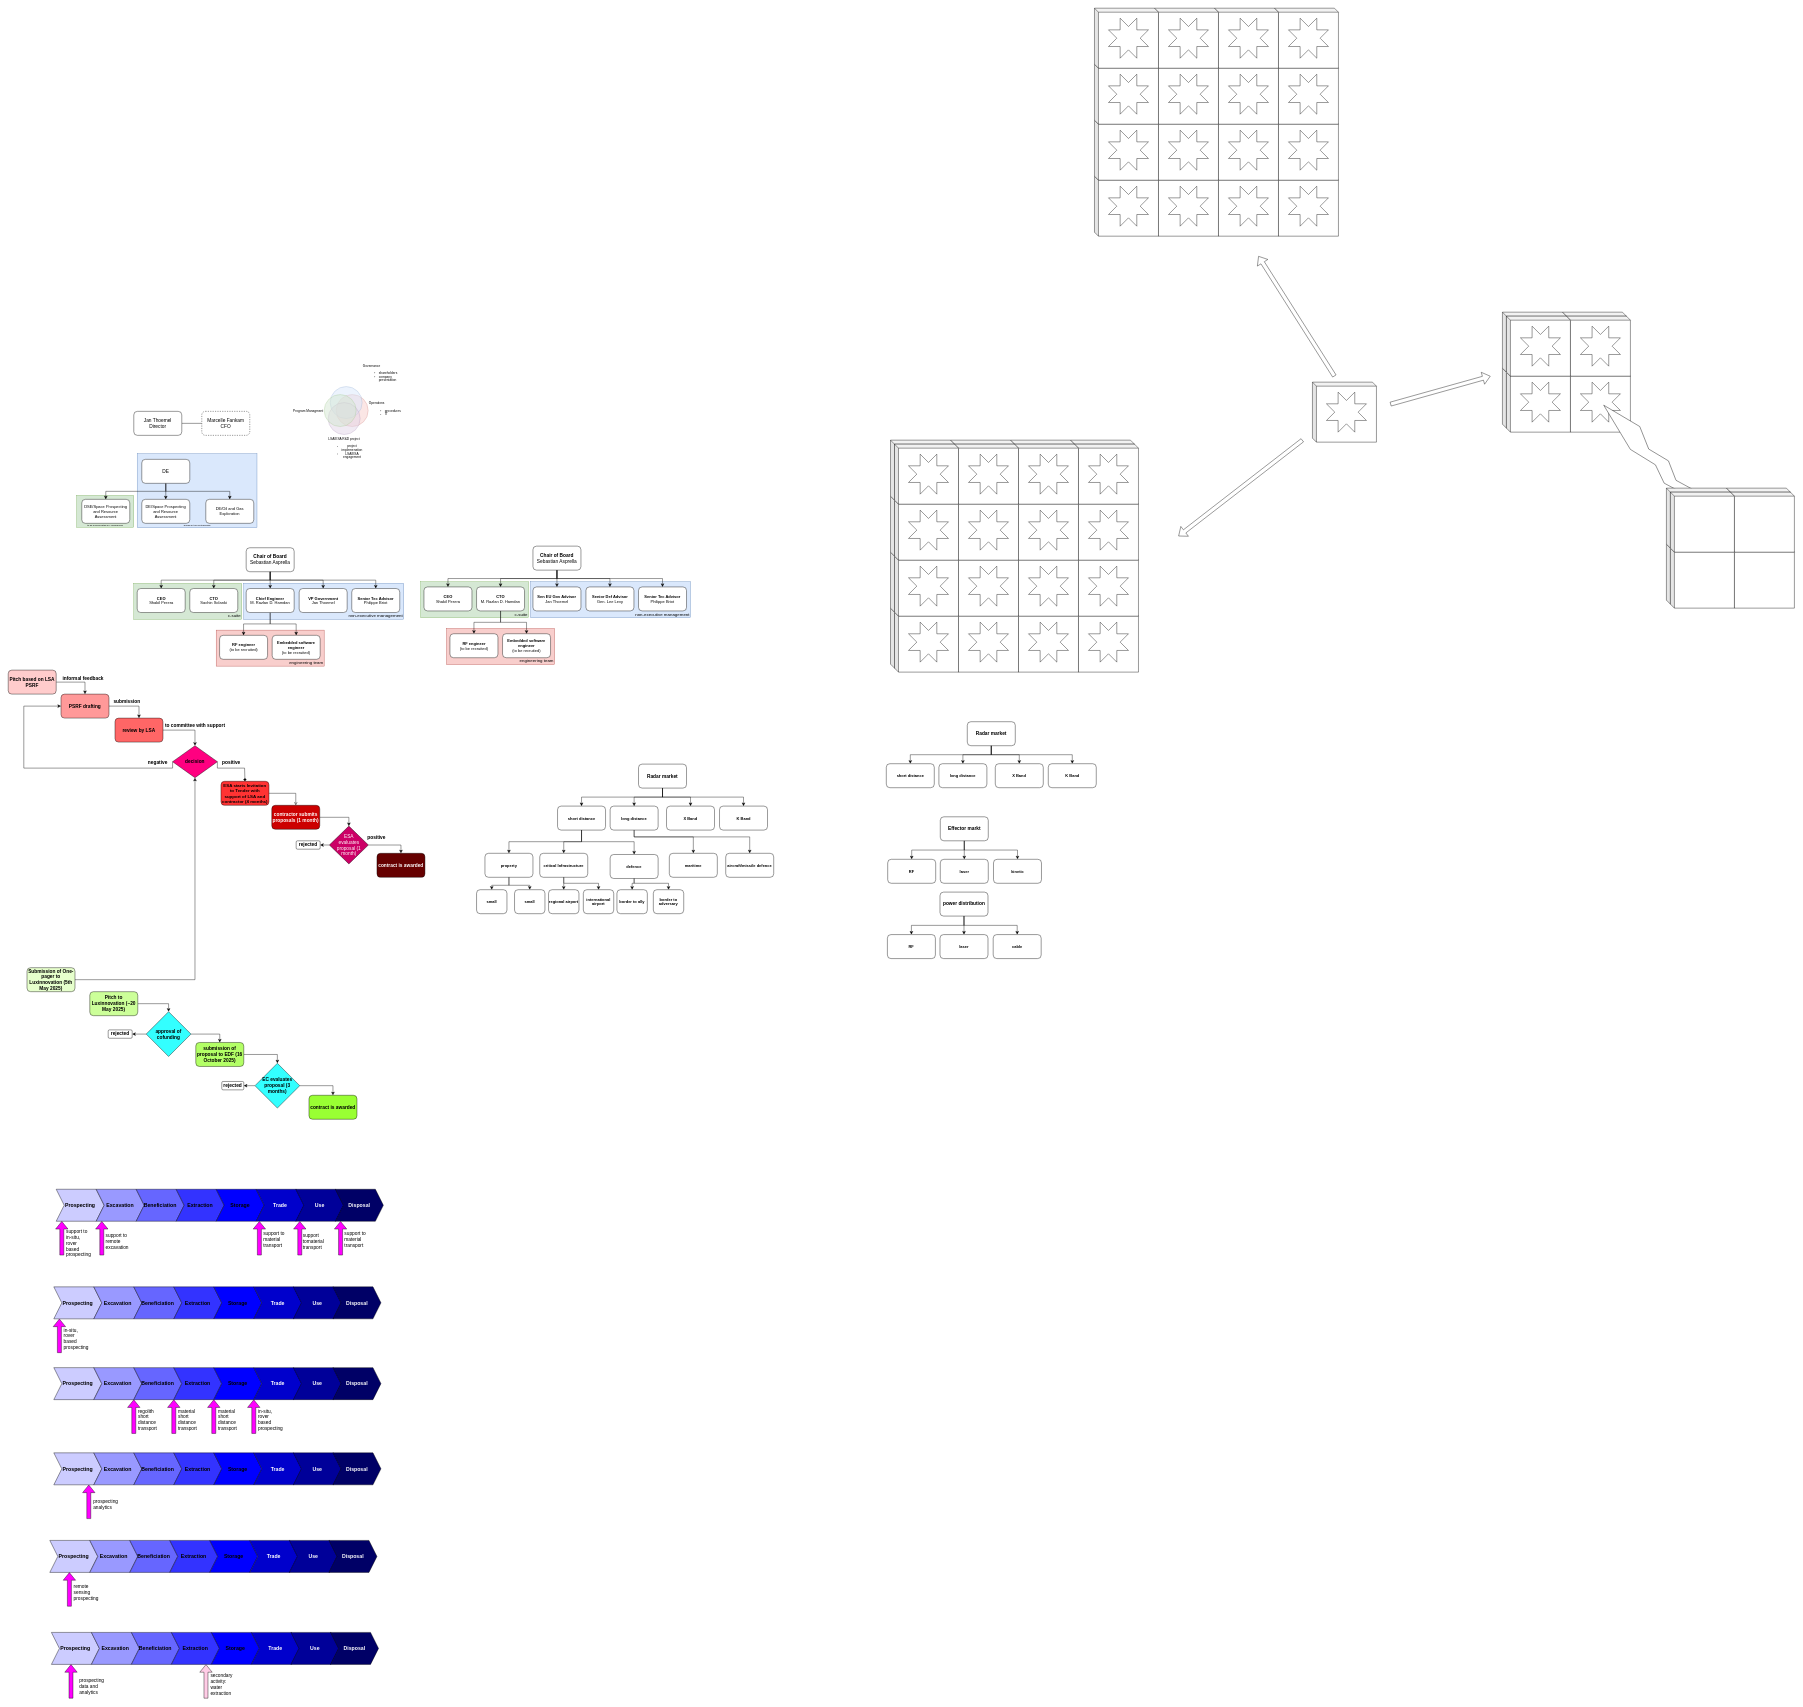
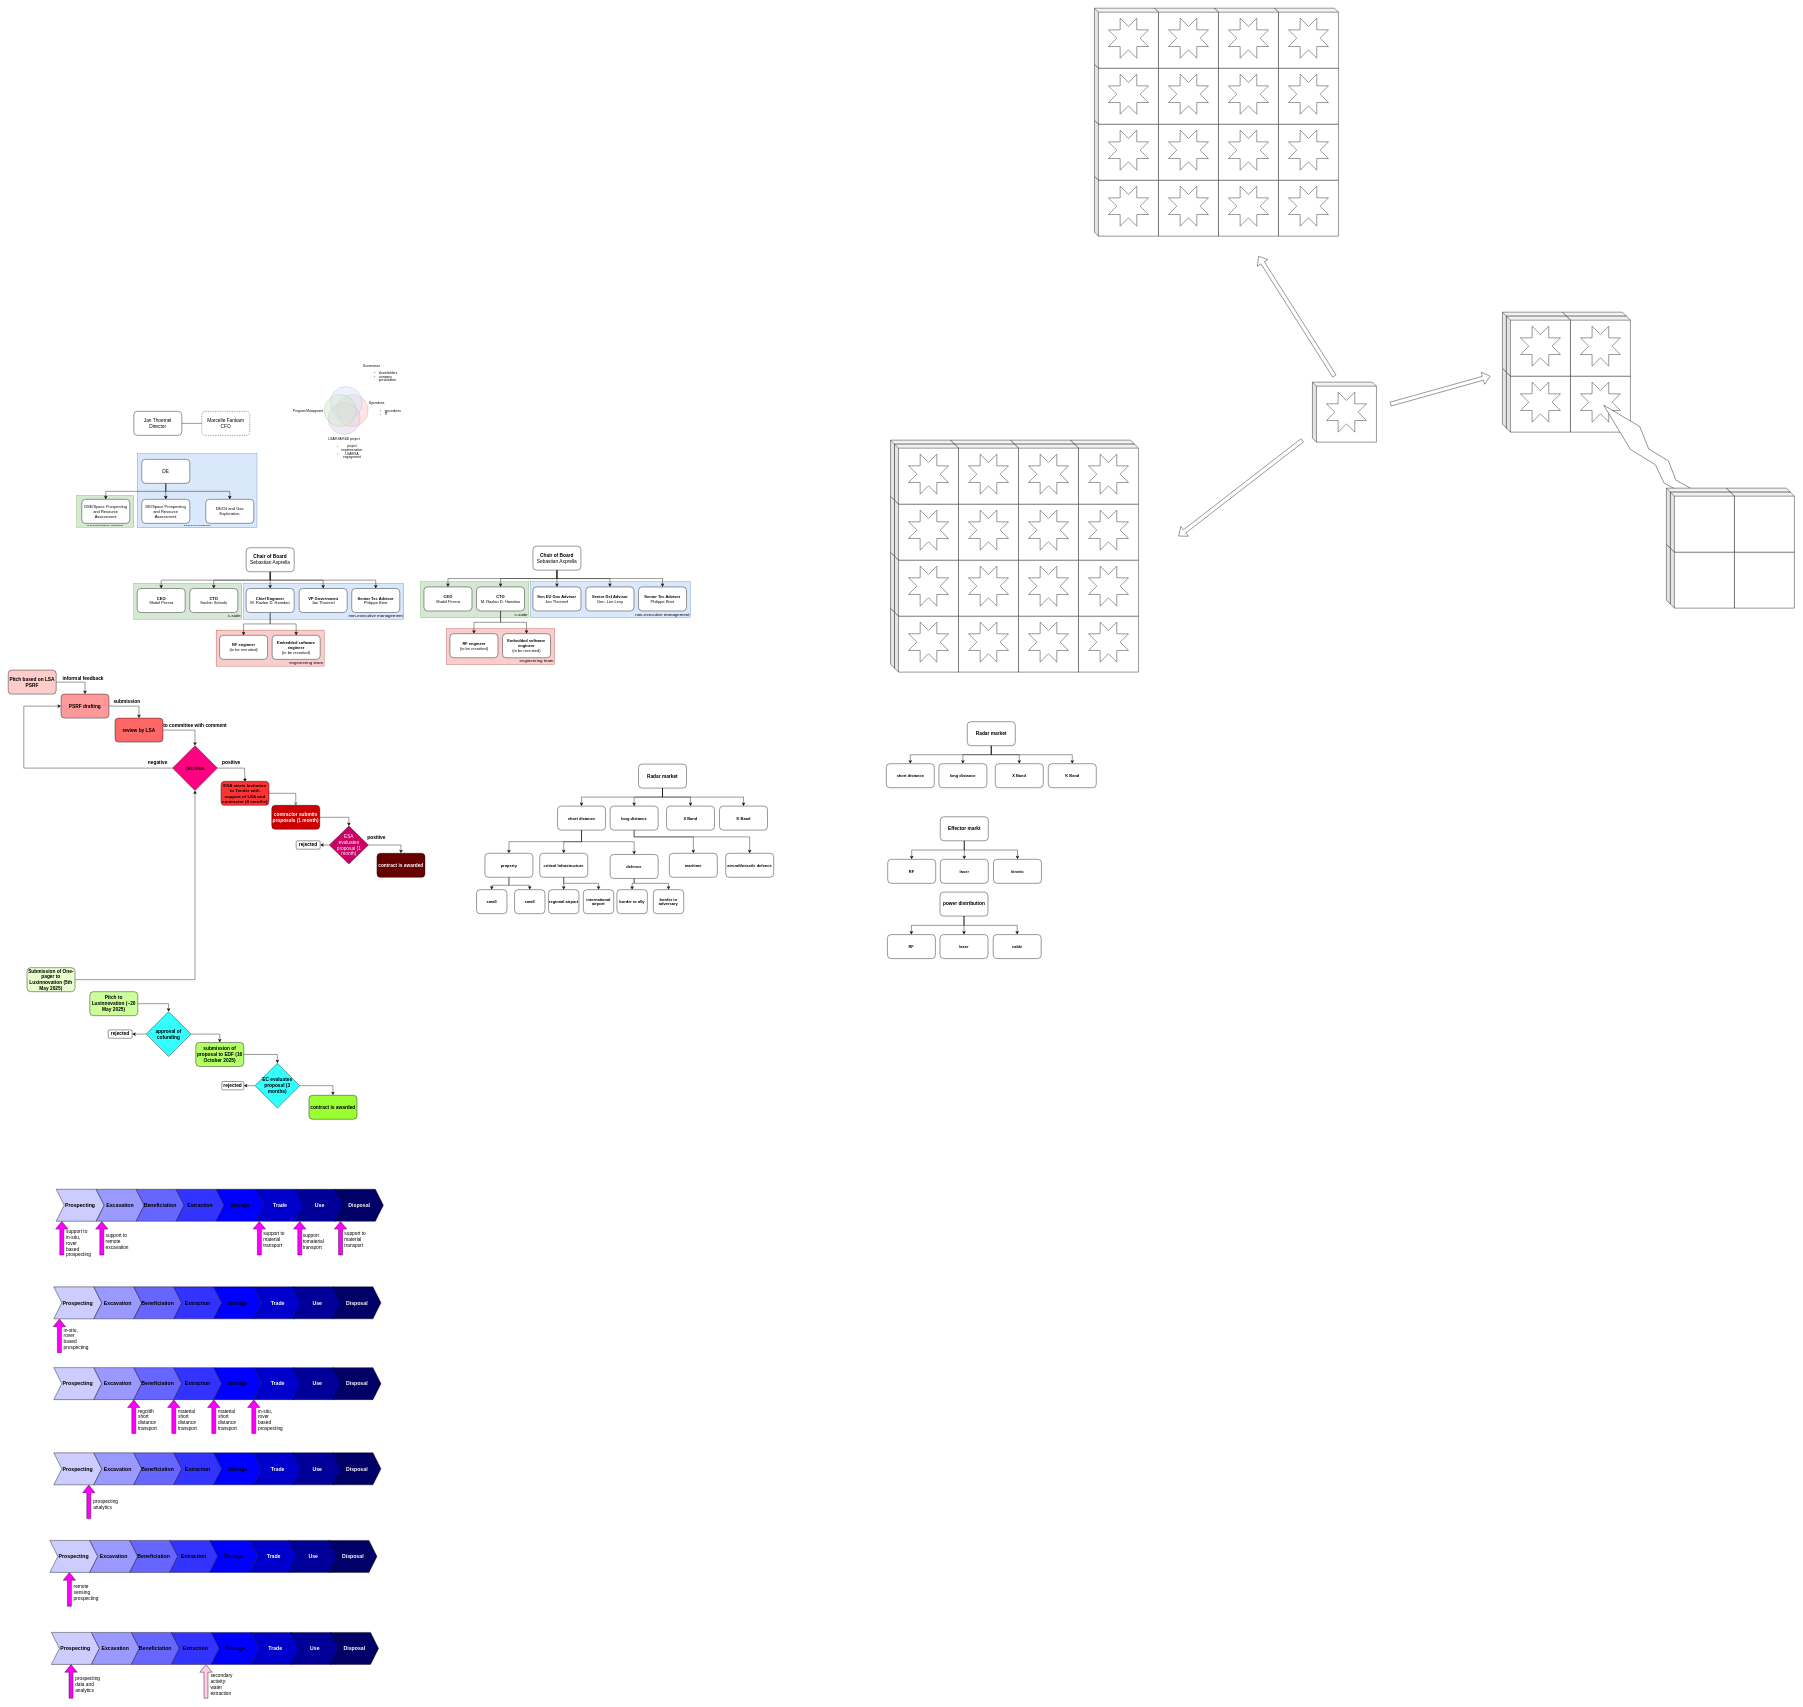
(195, 725) -> (195, 725)
(195, 762) -> (195, 768)
(91, 1687) -> (87, 1685)
